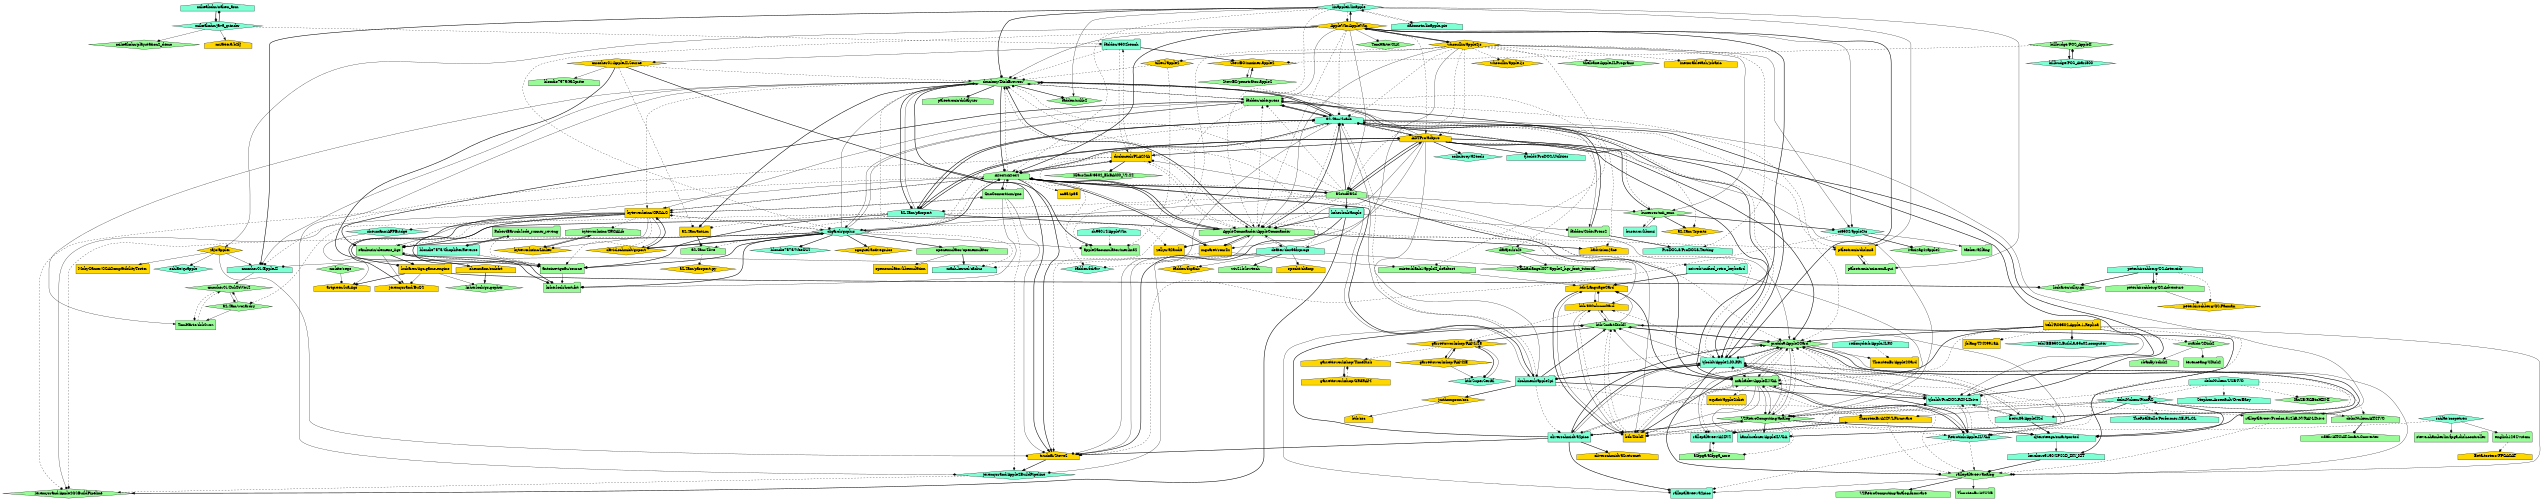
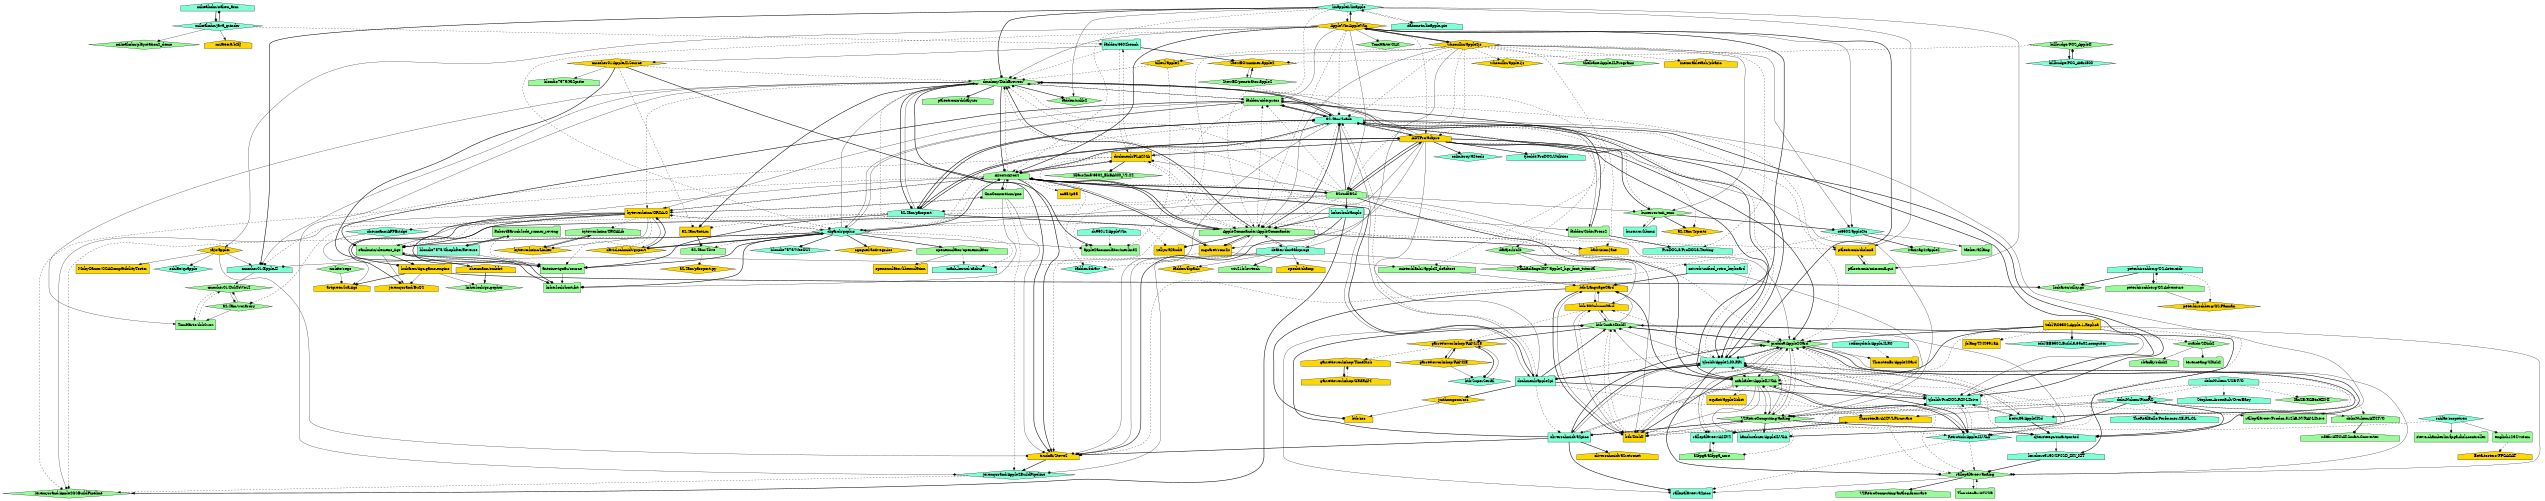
(963, 258) -> (963, 258)
none -> (1366, 308)
(2137, 455) -> (1977, 485)
